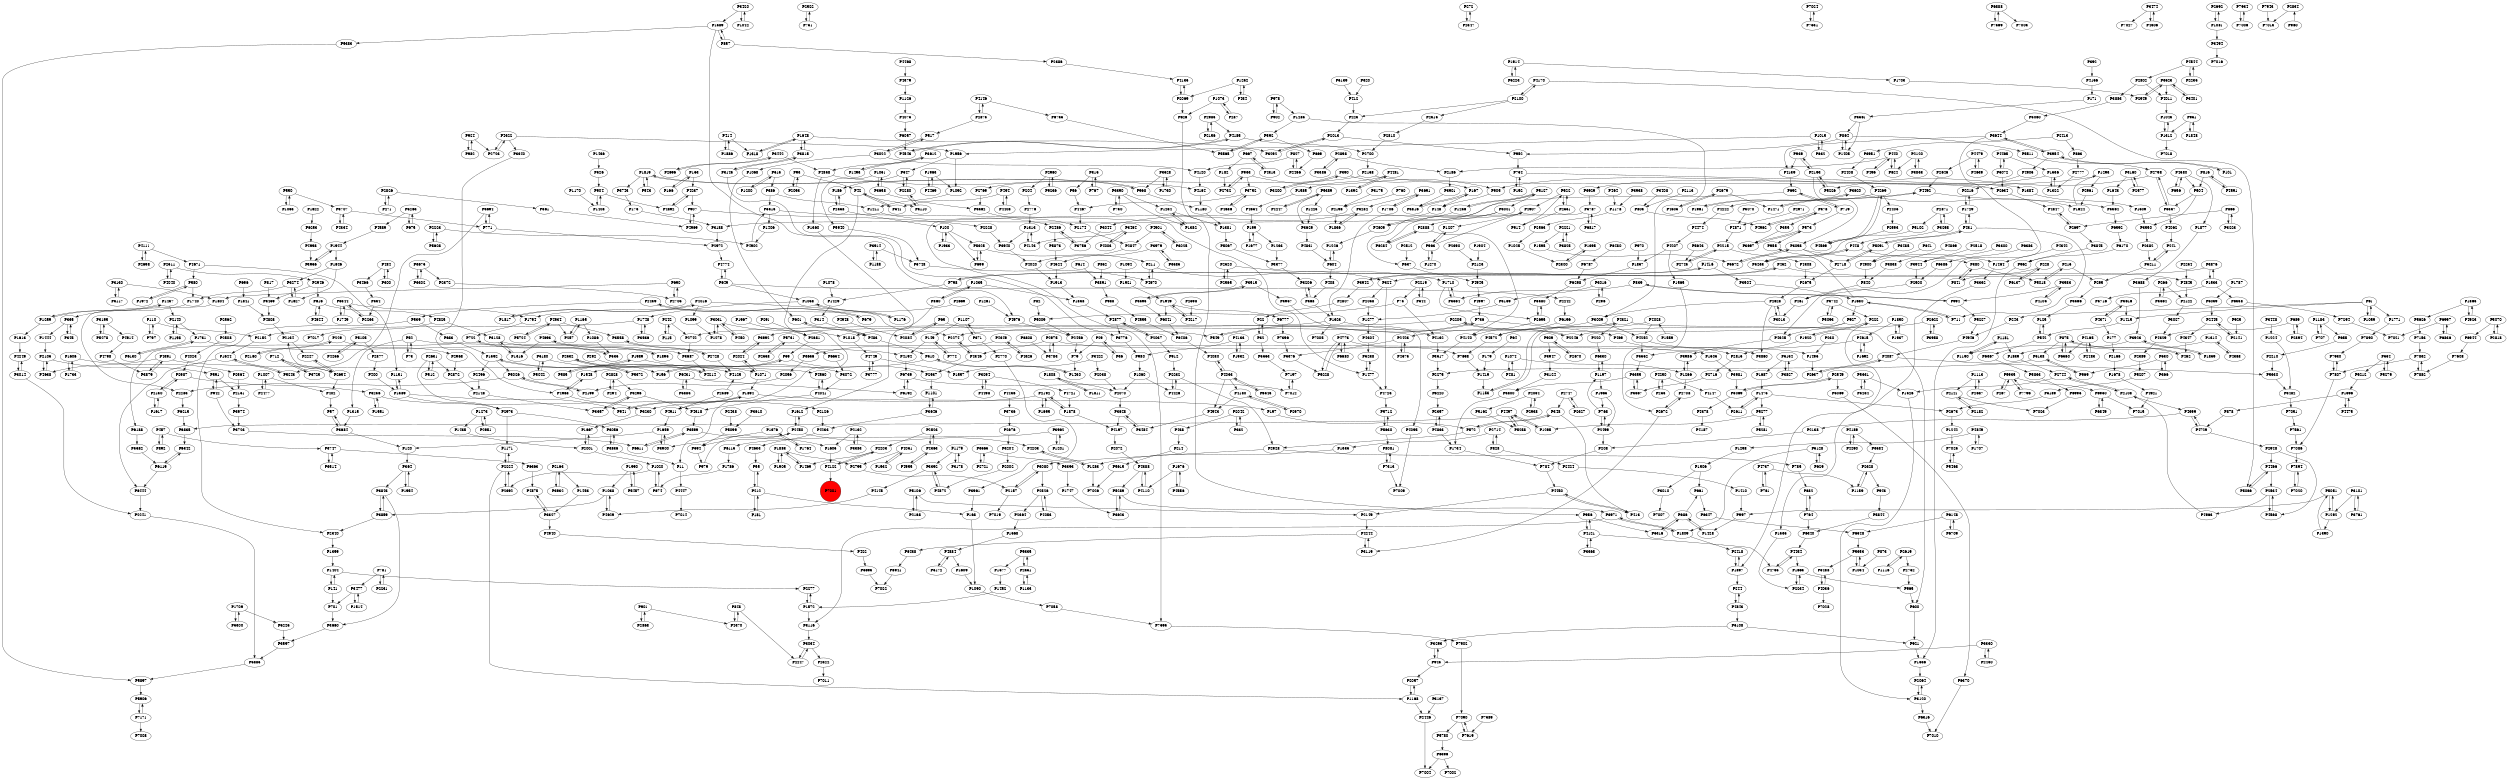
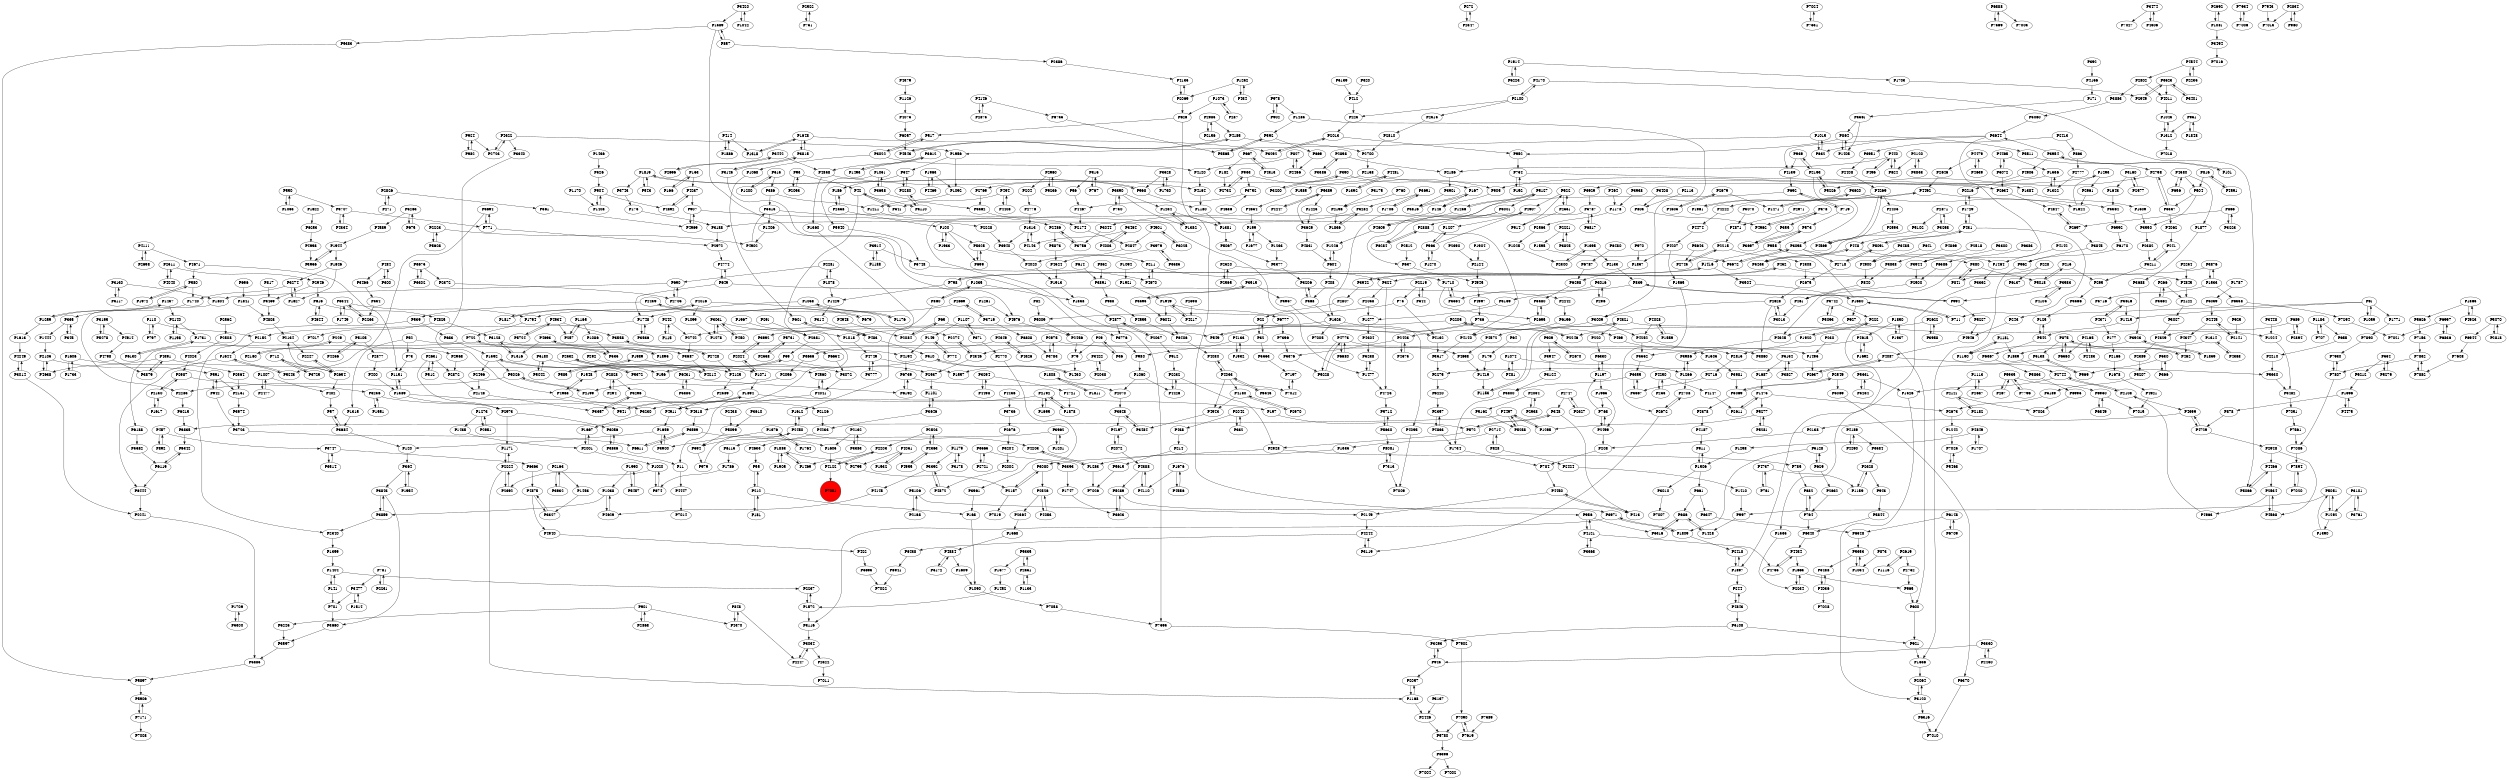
none -> (2291, 15)
(905, 62) -> none
(956, 126) -> (1057, 127)
(2023, 145) -> (1872, 143)
(1238, 199) -> none
(2062, 246) -> (2062, 246)
none -> (1742, 255)
none -> (829, 265)
(1477, 265) -> (1477, 265)
none -> (1612, 265)
(2030, 275) -> none
(764, 292) -> (668, 291)
none -> (989, 320)
(1584, 328) -> (1660, 330)
(1382, 330) -> (2049, 332)
(411, 350) -> (404, 365)
(1463, 357) -> (1463, 357)
(1108, 383) -> (1101, 367)
(729, 387) -> (728, 383)
(1092, 421) -> (1118, 441)
none -> (1701, 449)
none -> (1832, 491)
(1691, 505) -> (1690, 502)
(550, 523) -> (535, 513)
(809, 589) -> (809, 589)
(259, 616) -> (465, 613)
(1425, 744) -> (1433, 726)
